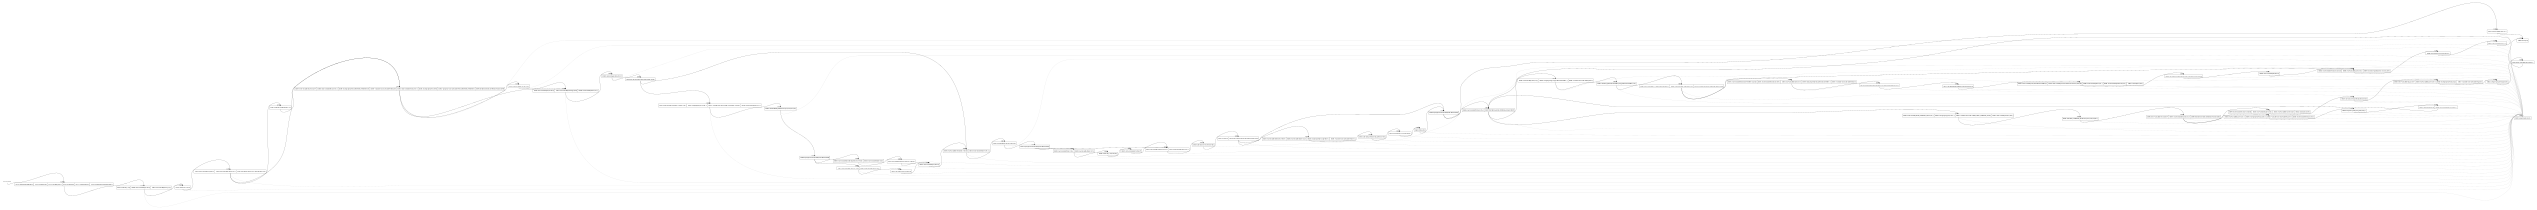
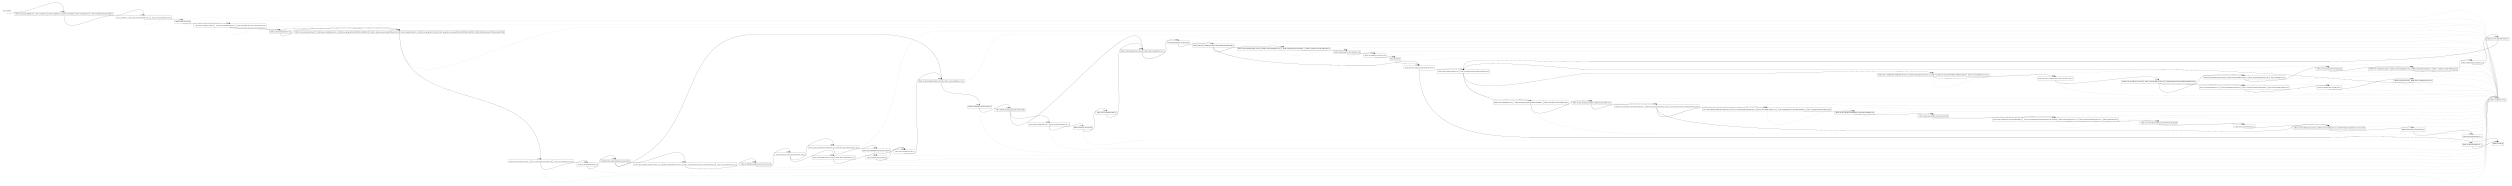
(519, 86) -> none
